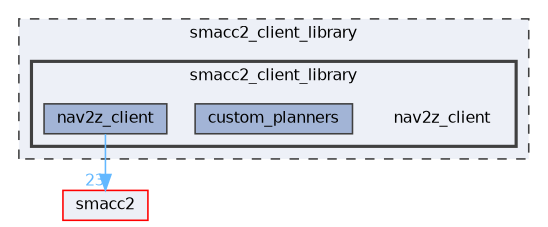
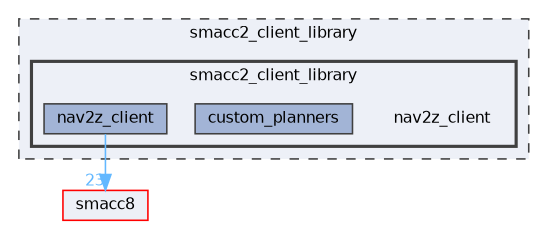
(105, 205) -> (105, 205)
